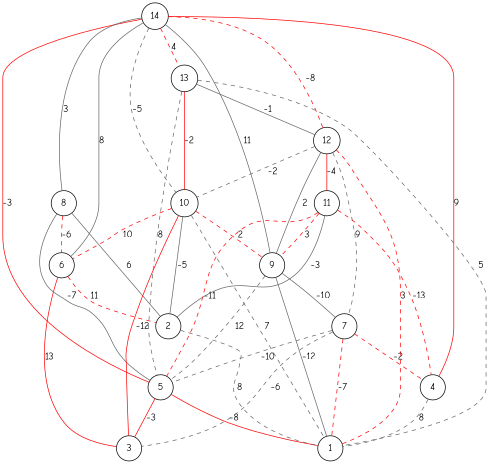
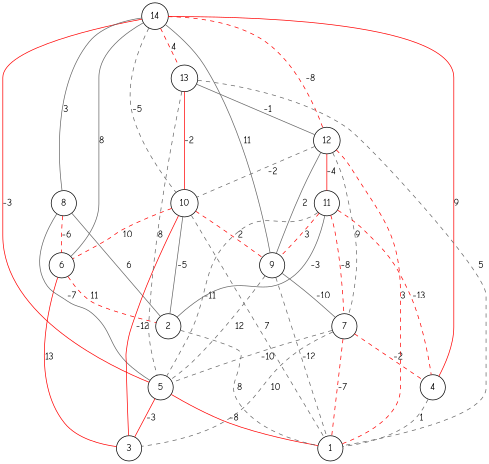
(214, 262) -> (214, 262)
none -> (340, 264)
(301, 357) -> (301, 357)
(276, 387) -> (276, 387)
(422, 418) -> (422, 418)
